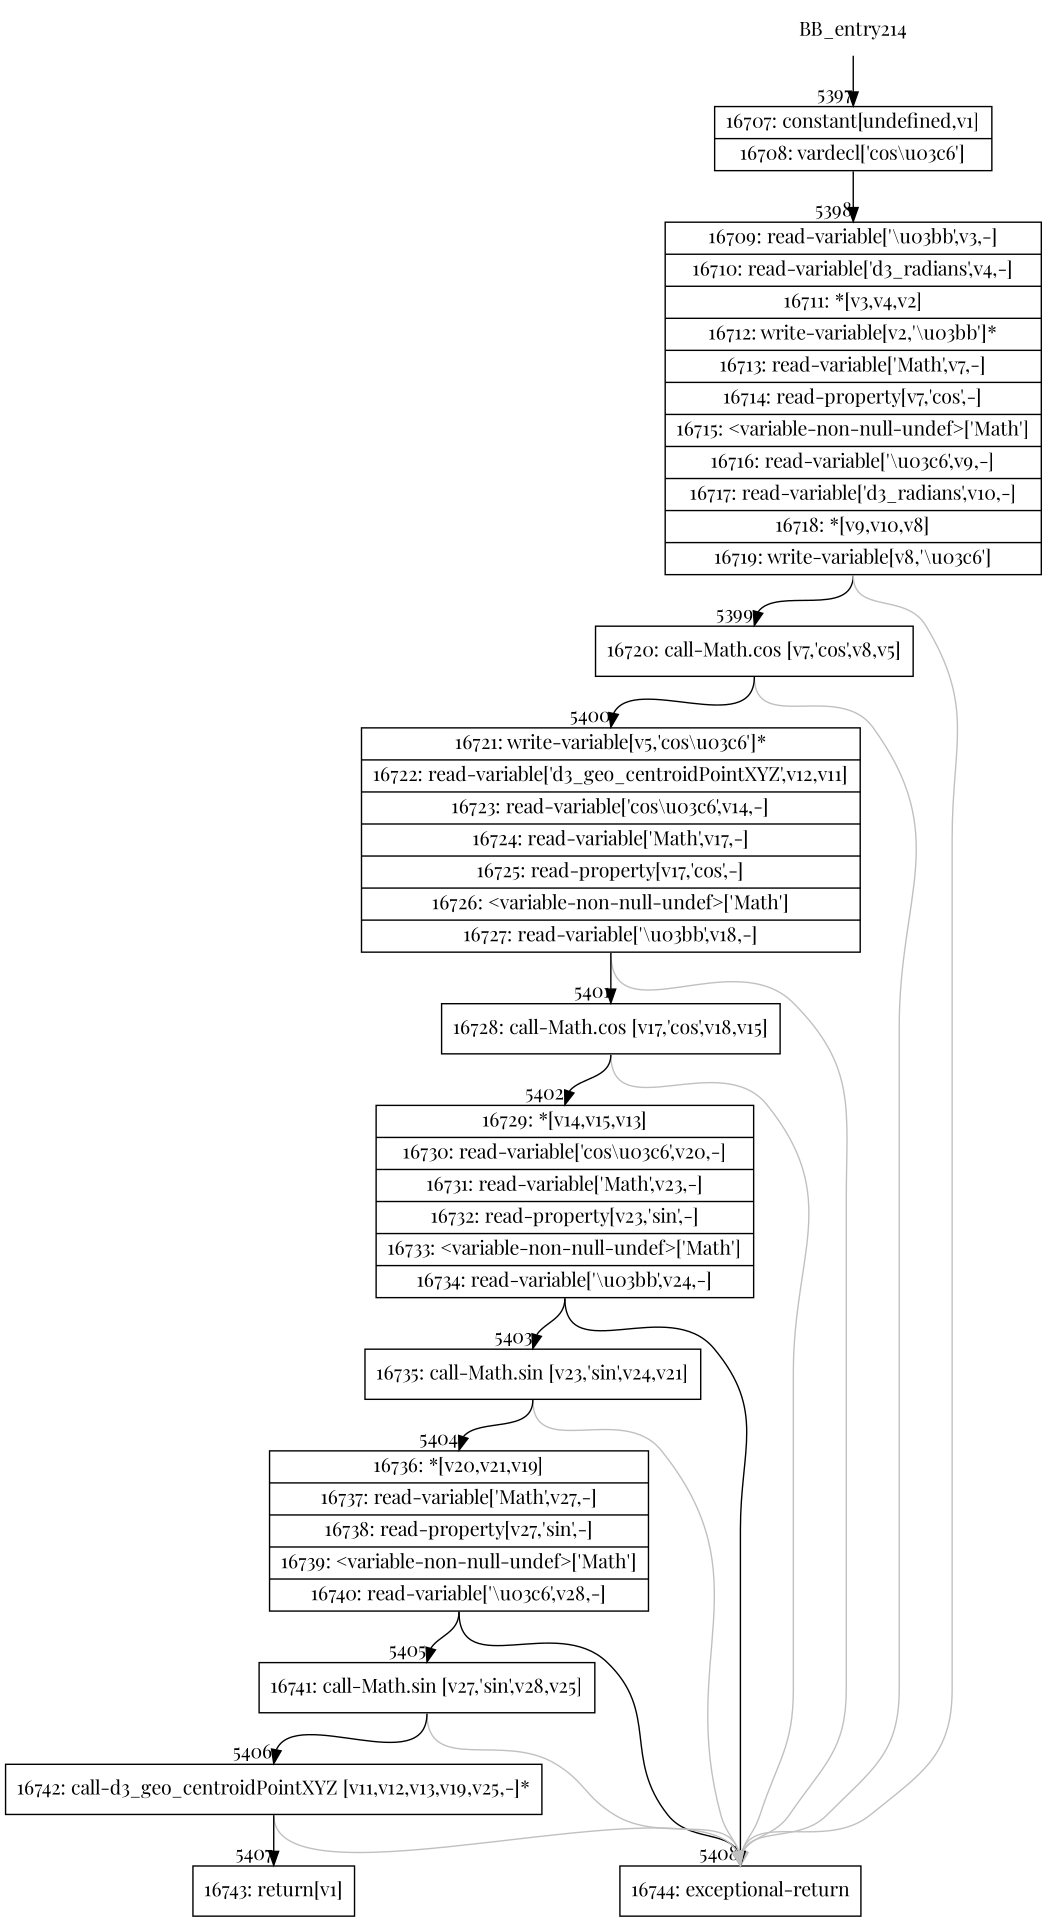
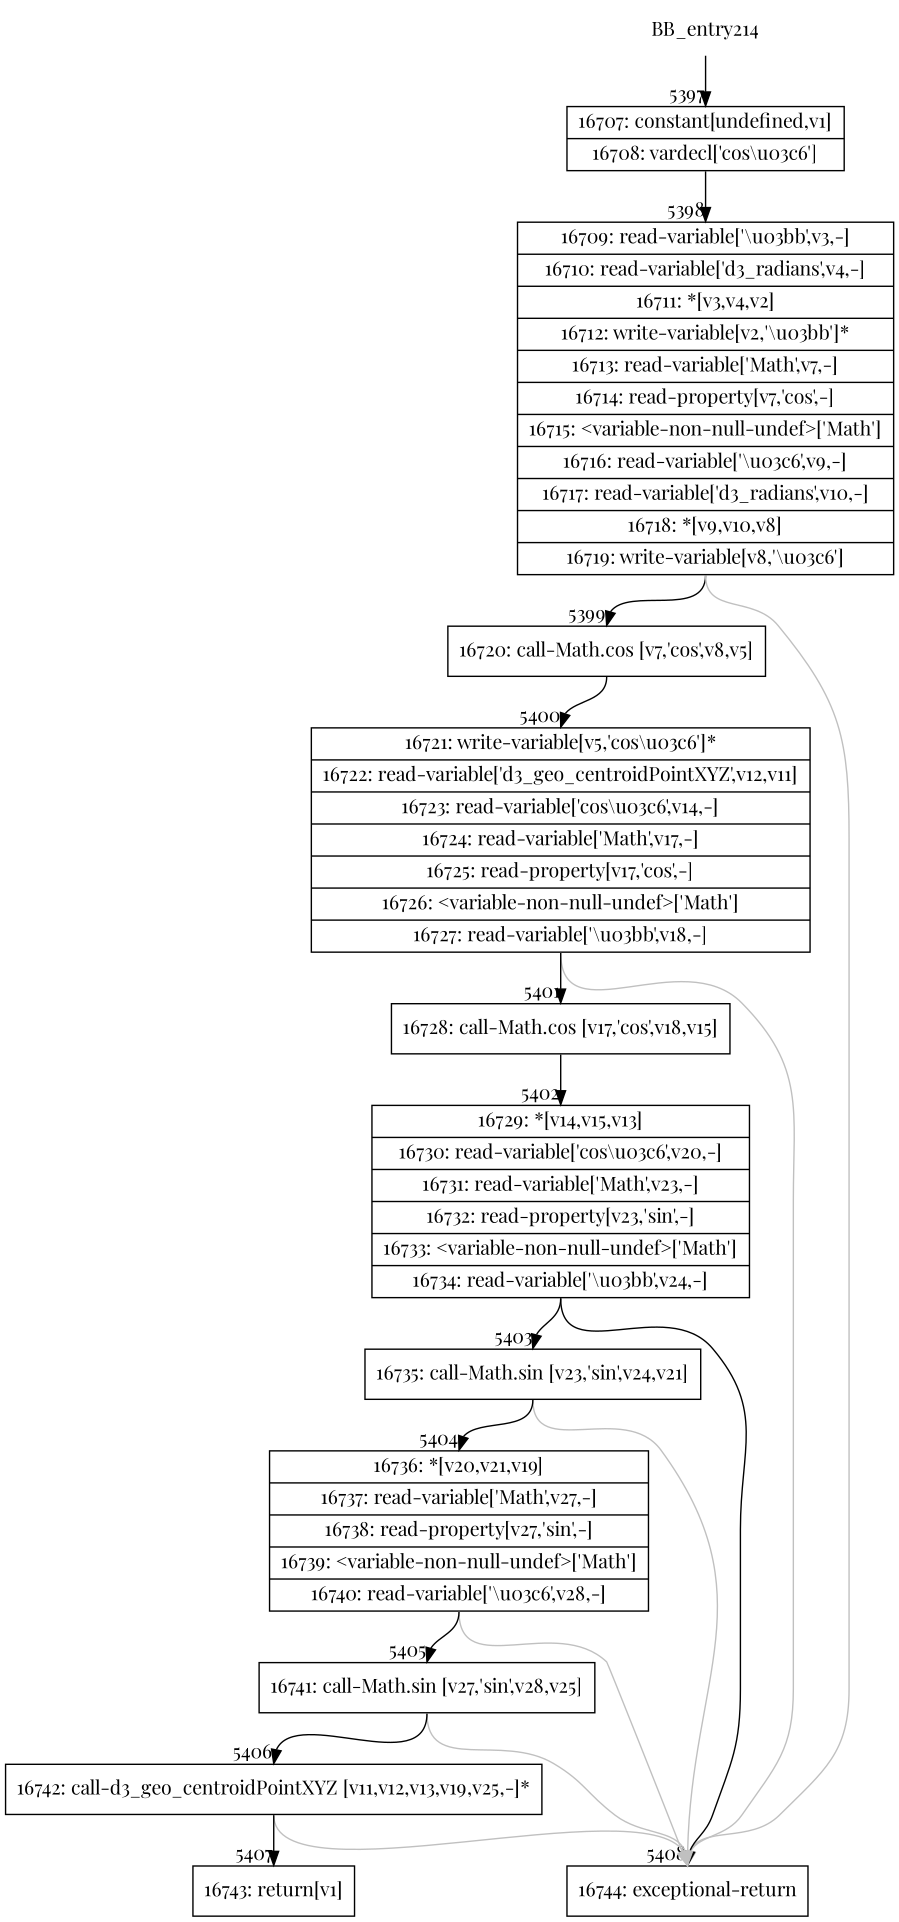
(899, 1254) -> none
(793, 1386) -> none
(629, 1693) -> (613, 1677)
